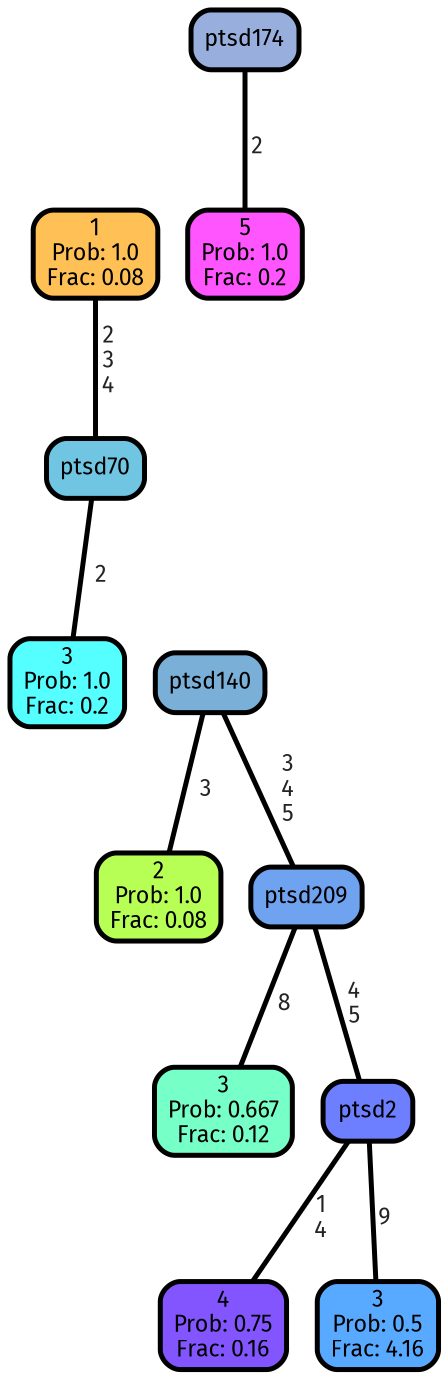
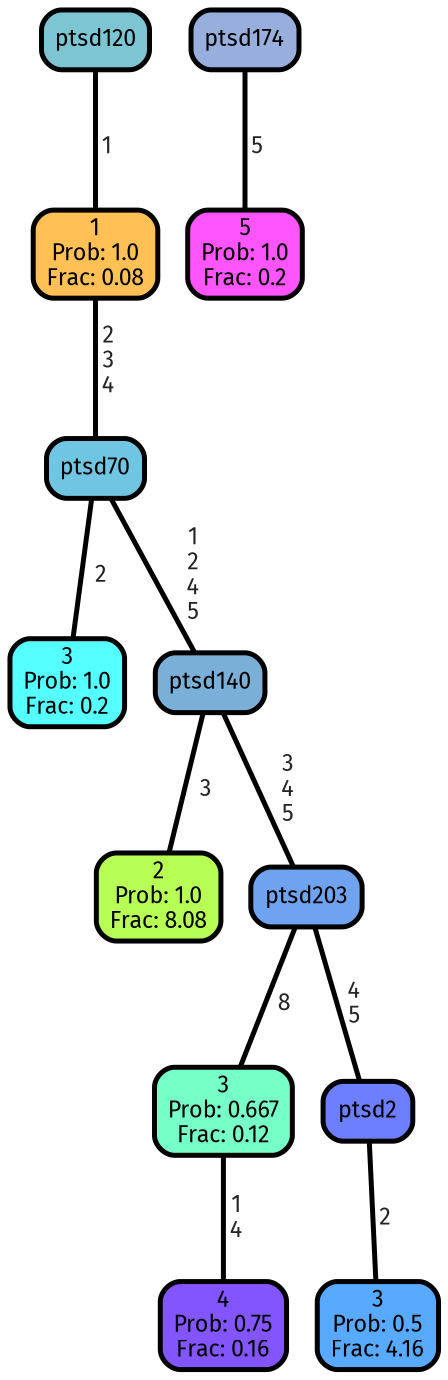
none -> (96, 40)
(254, 147) -> (254, 147)
none -> (153, 575)
(159, 897) -> (159, 897)
(306, 897) -> (306, 897)
(301, 1211) -> (223, 1218)
(382, 1218) -> (382, 1218)
